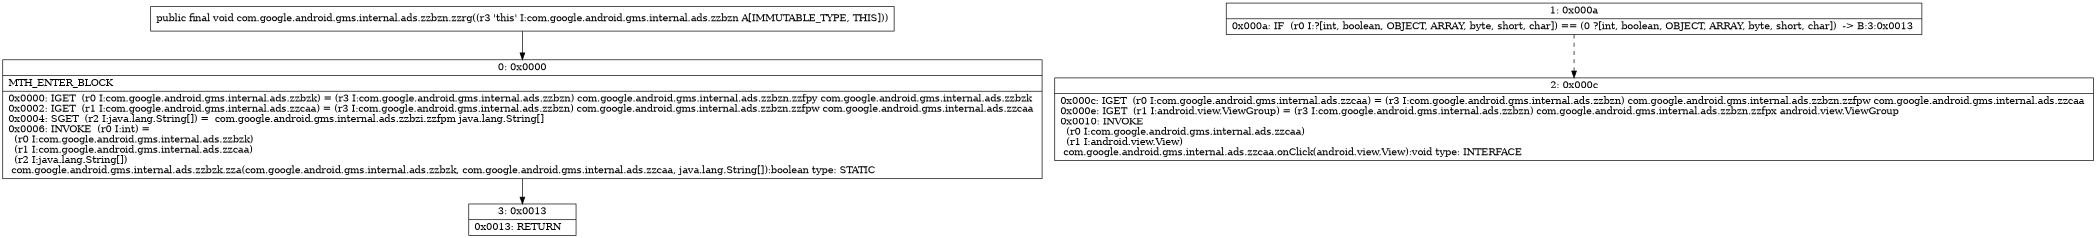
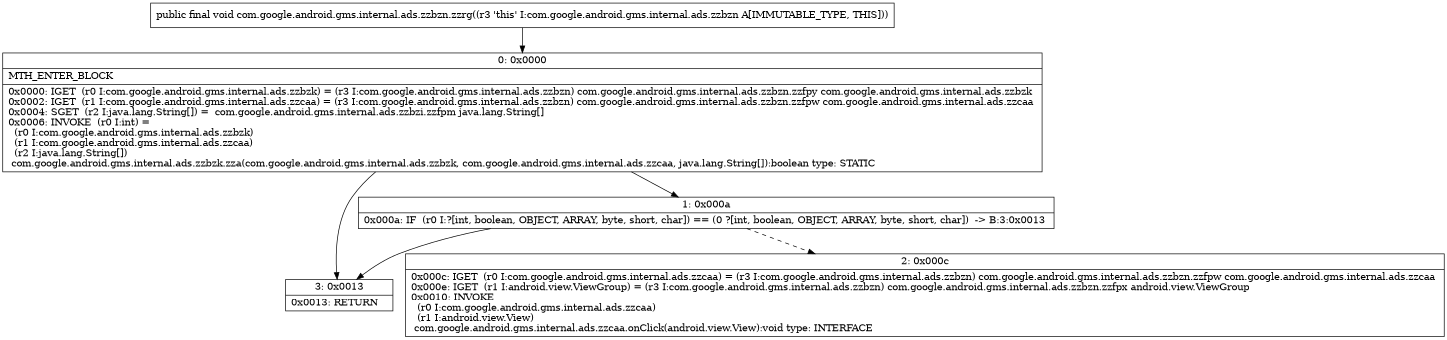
none -> (652, 183)
none -> (424, 245)
